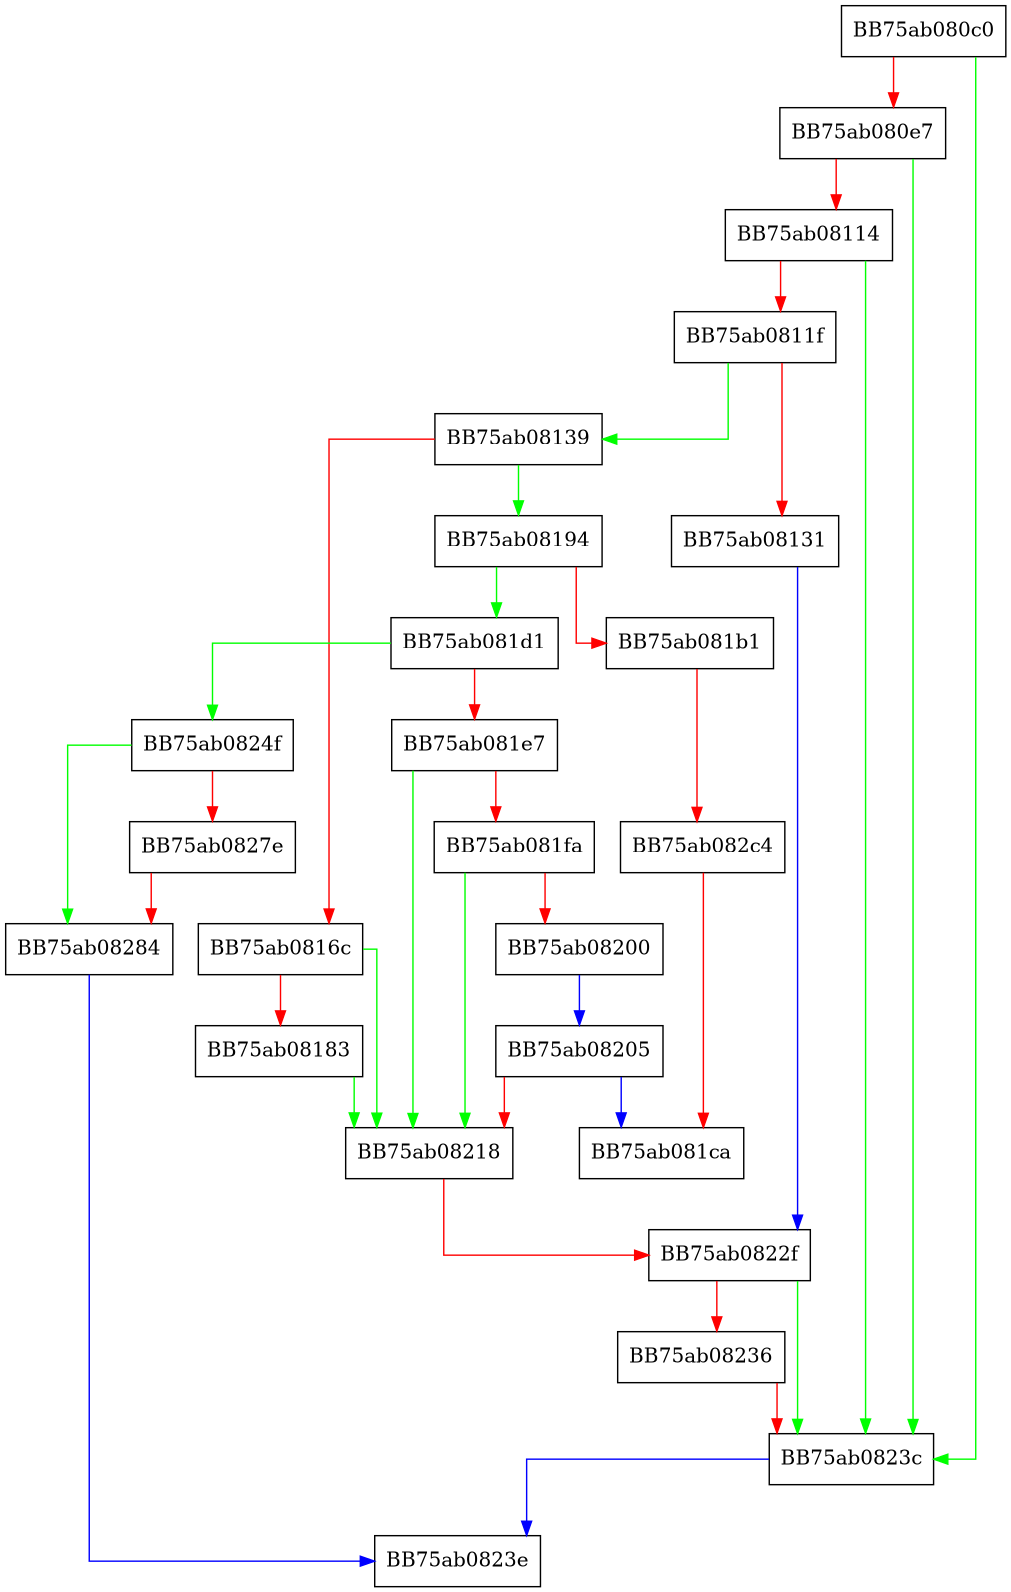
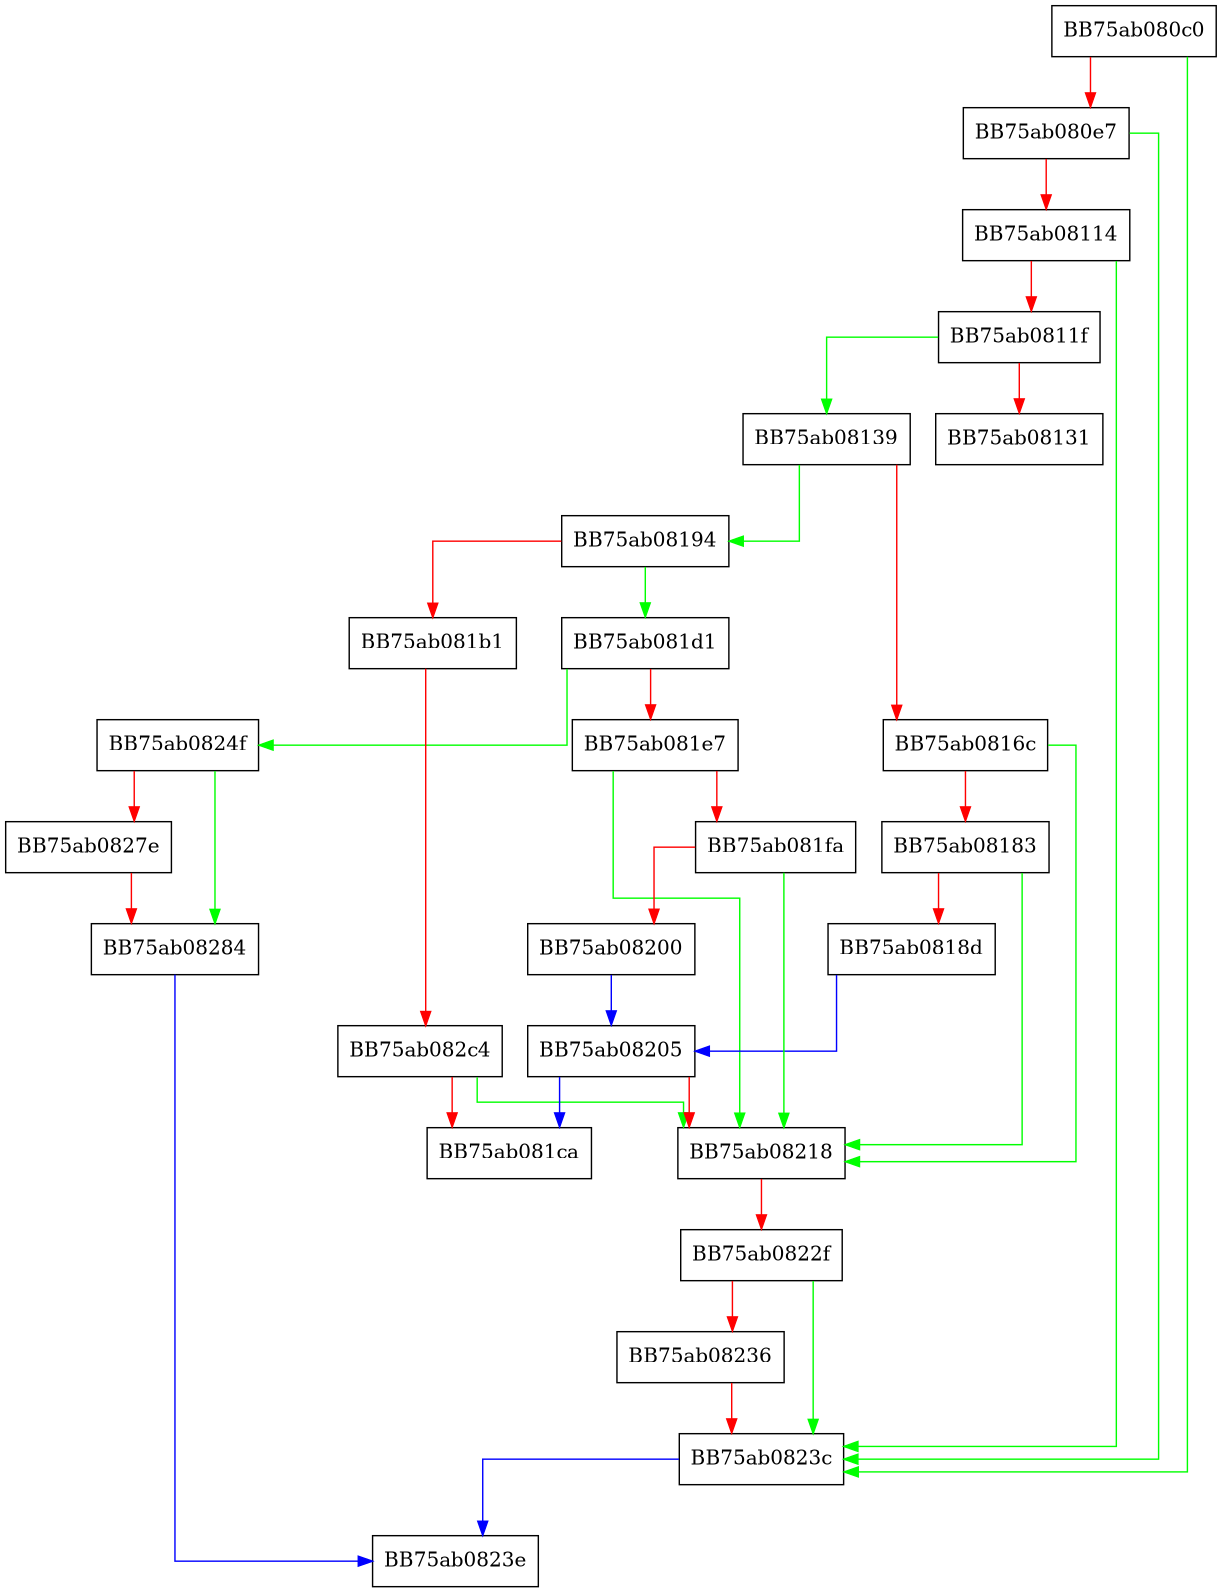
(798, 891) -> none
none -> (912, 949)
none -> (573, 1102)
